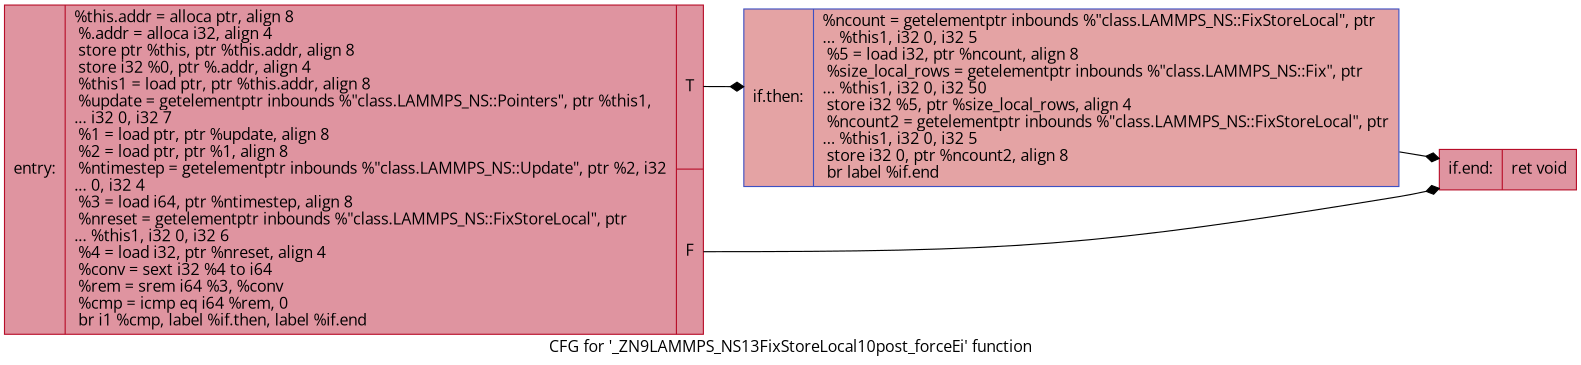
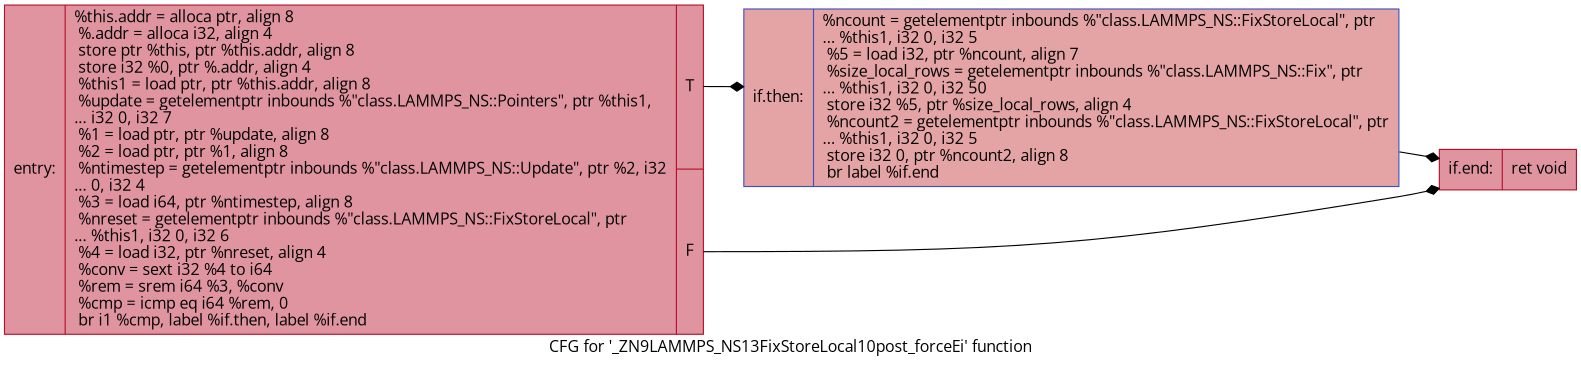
(951, 55) -> (951, 55)
